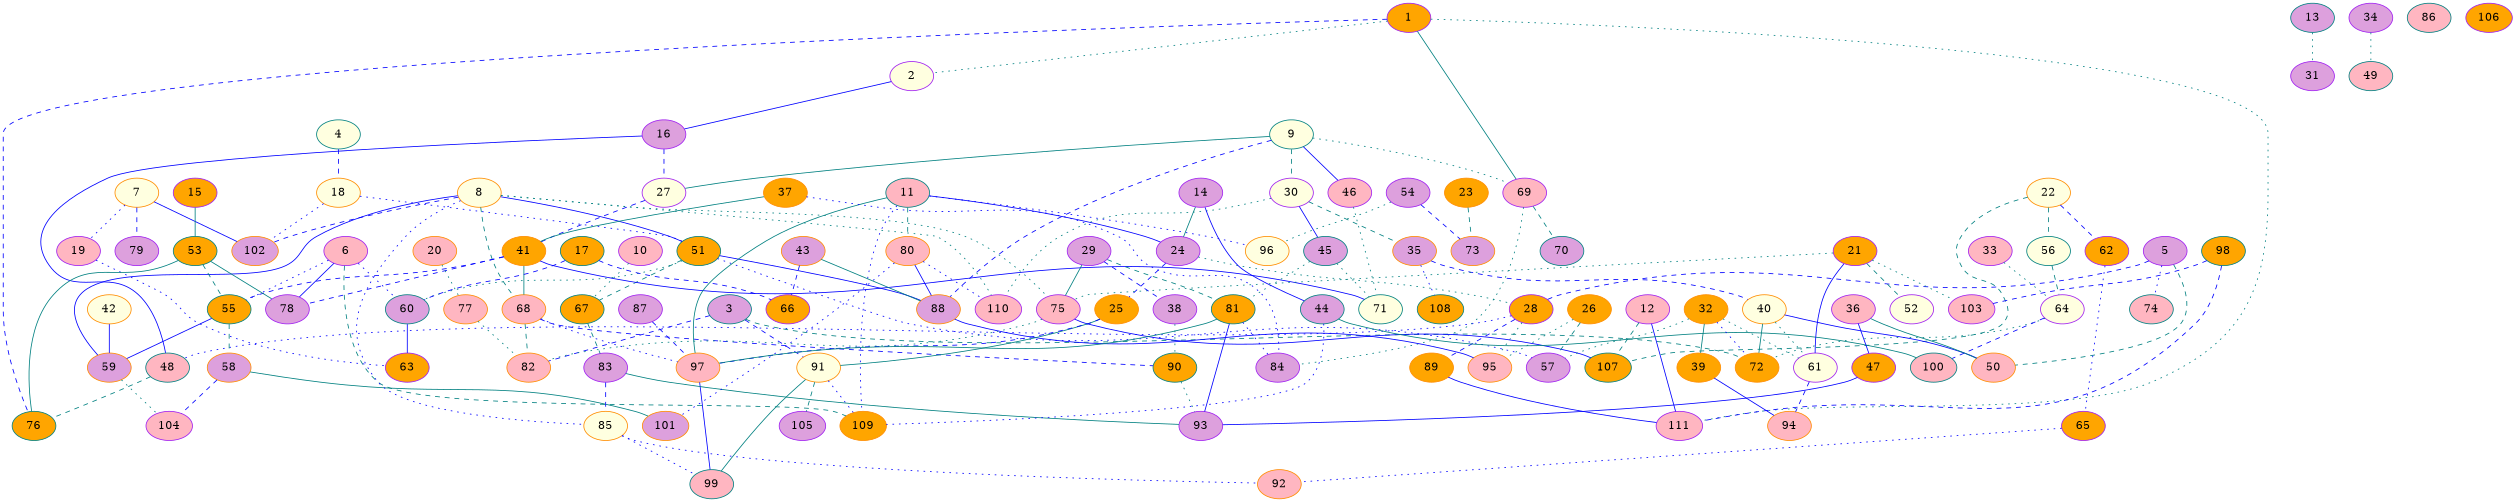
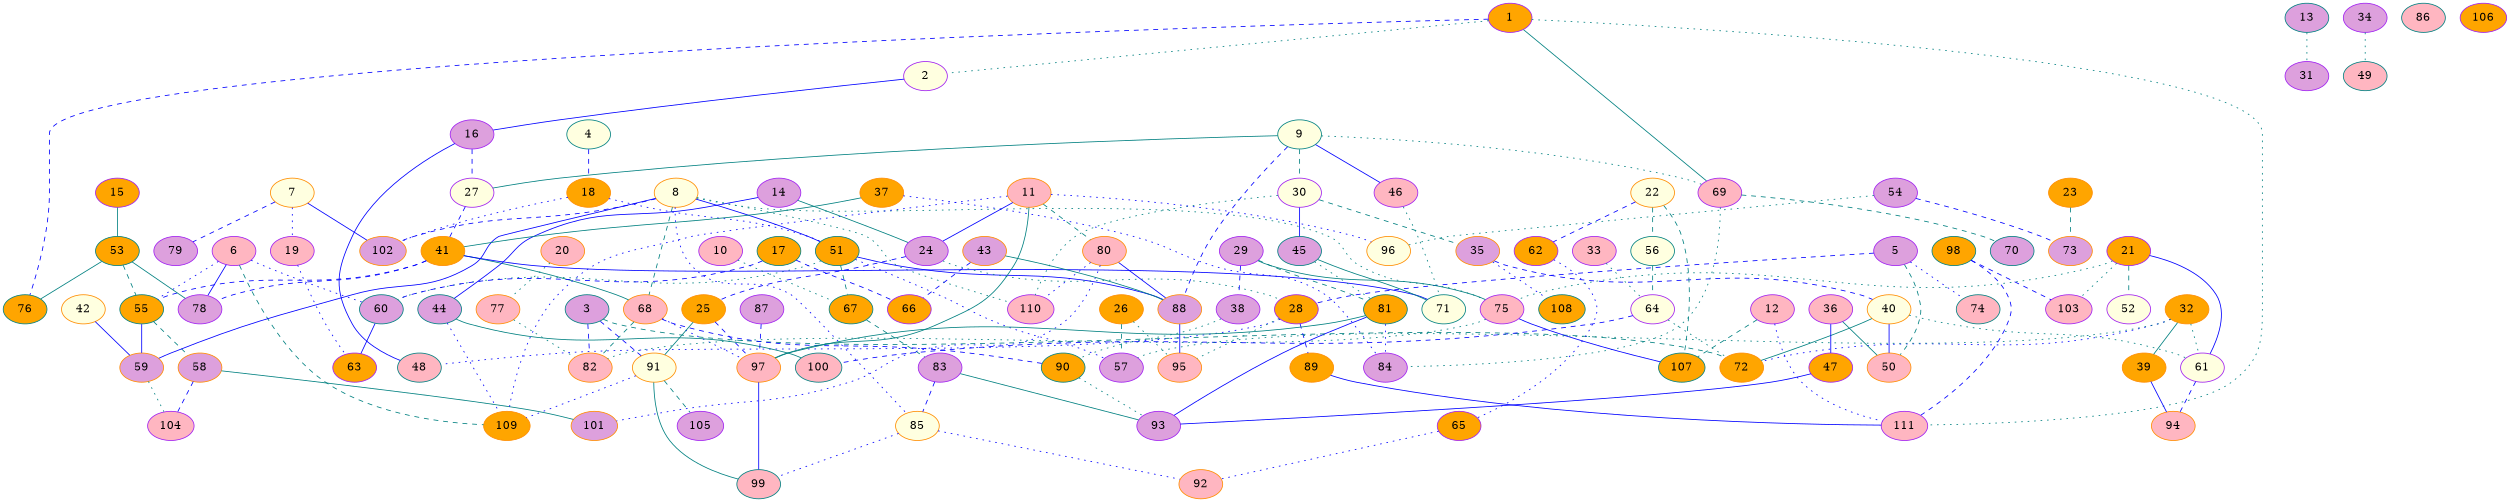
(338, 193) -> (589, 193)
(908, 193) -> (1029, 193)
(1347, 274) -> (1356, 274)
(1664, 368) -> (1811, 391)
(102, 398) -> none
